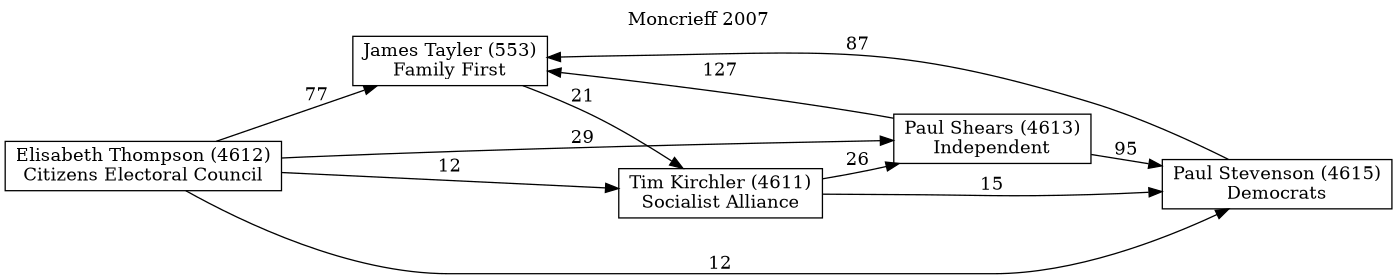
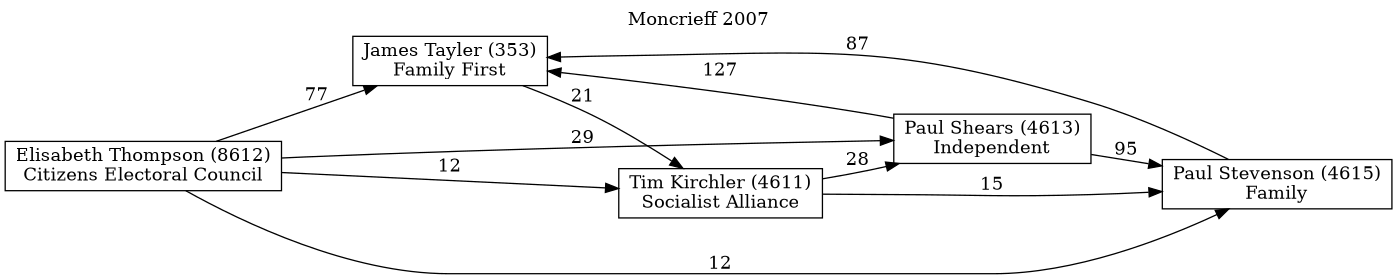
(450, 61) -> (450, 61)
(858, 160) -> (858, 160)
(143, 166) -> (143, 166)
(1277, 184) -> (1277, 184)
